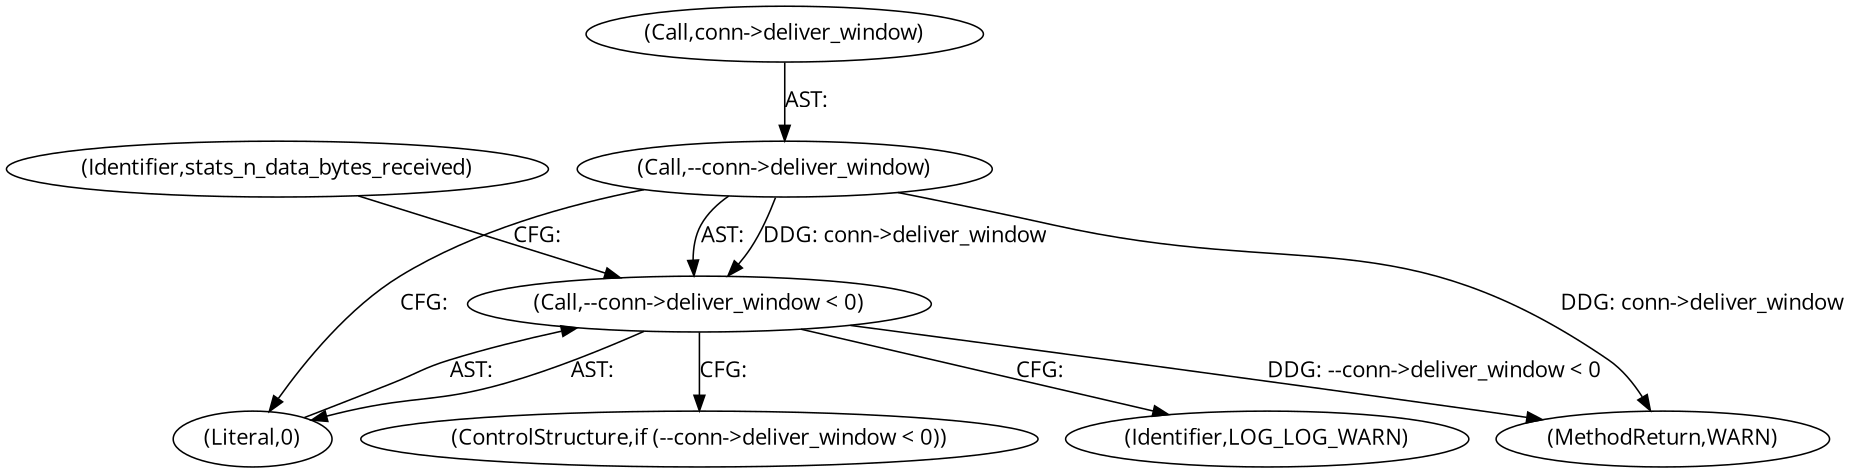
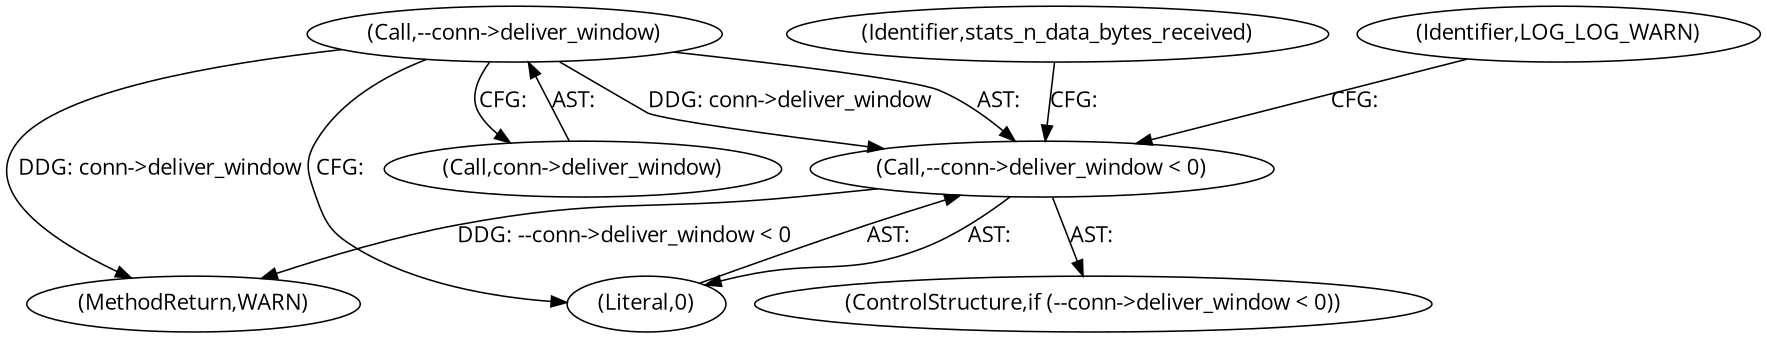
none -> (475, 100)
(977, 370) -> (1309, 99)
(727, 372) -> (1095, 237)
